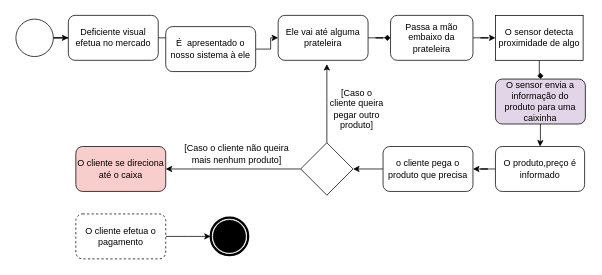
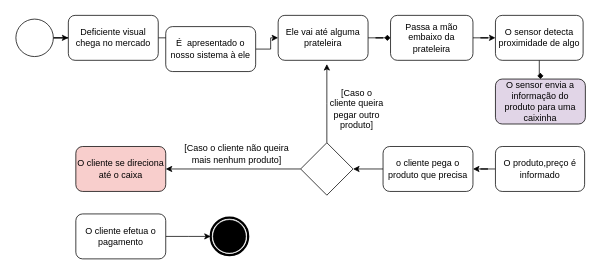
(113, 38) -> (113, 38)
(539, 38) -> (539, 38)
(540, 132) -> none
(120, 237) -> (120, 237)
